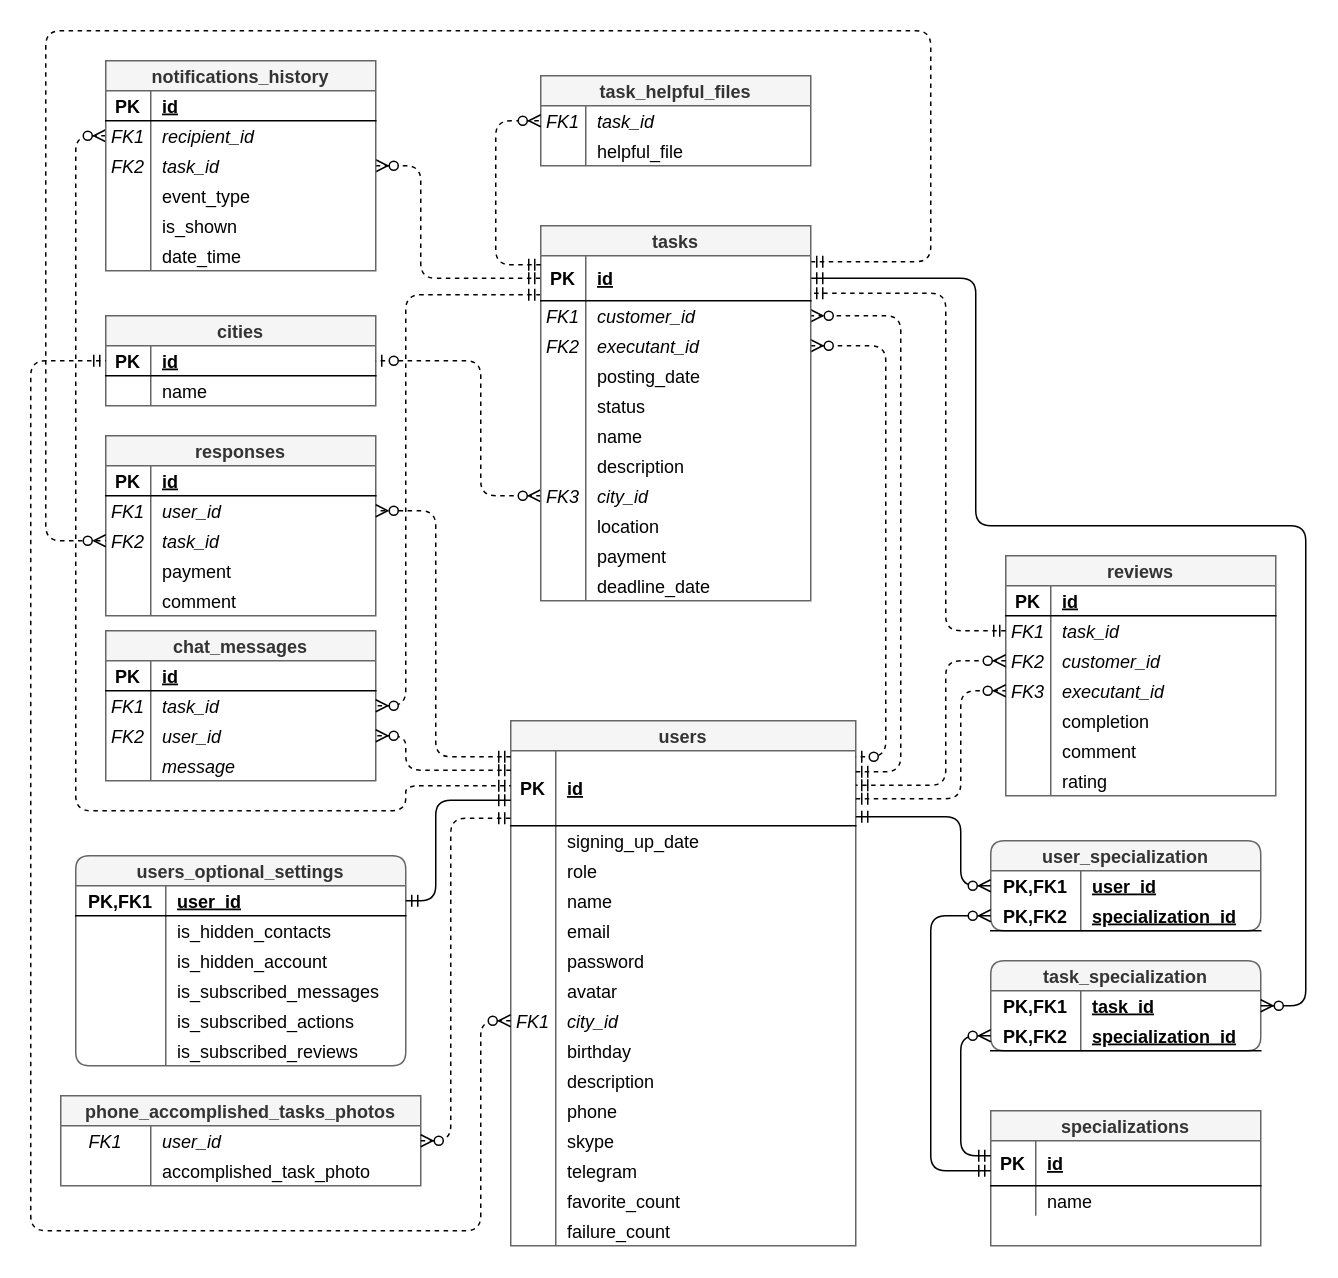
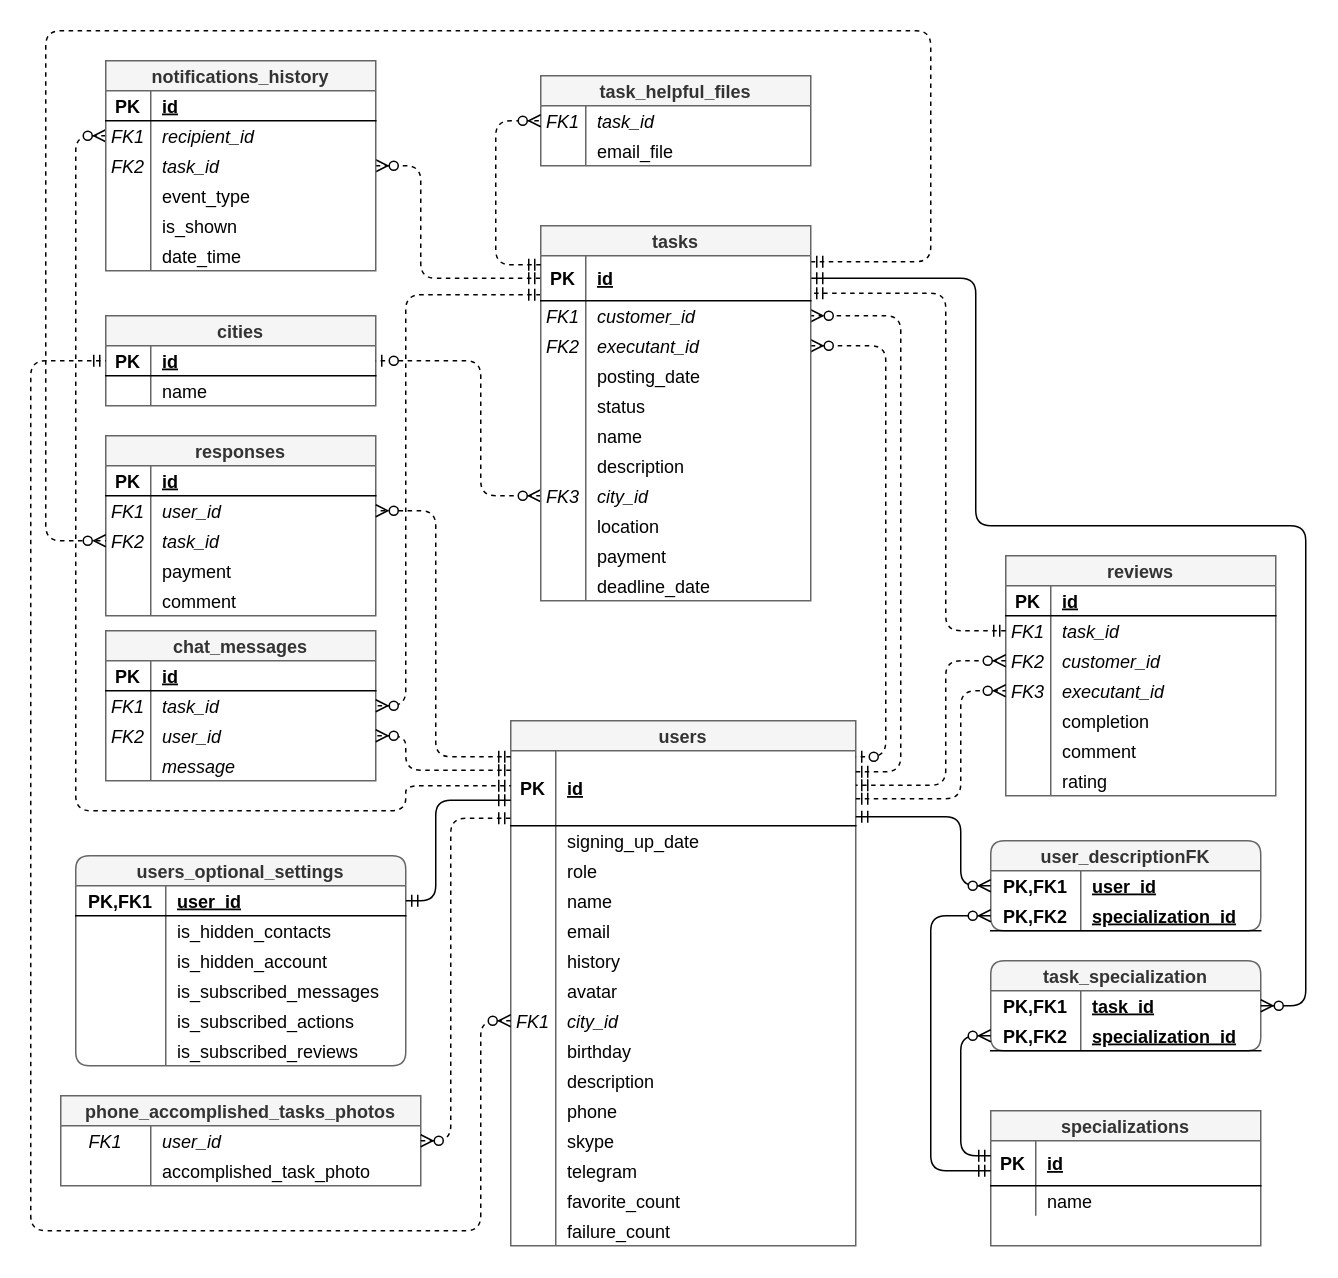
(648, 152) -> (638, 152)
(1125, 857) -> (1125, 857)
(607, 962) -> (600, 962)
